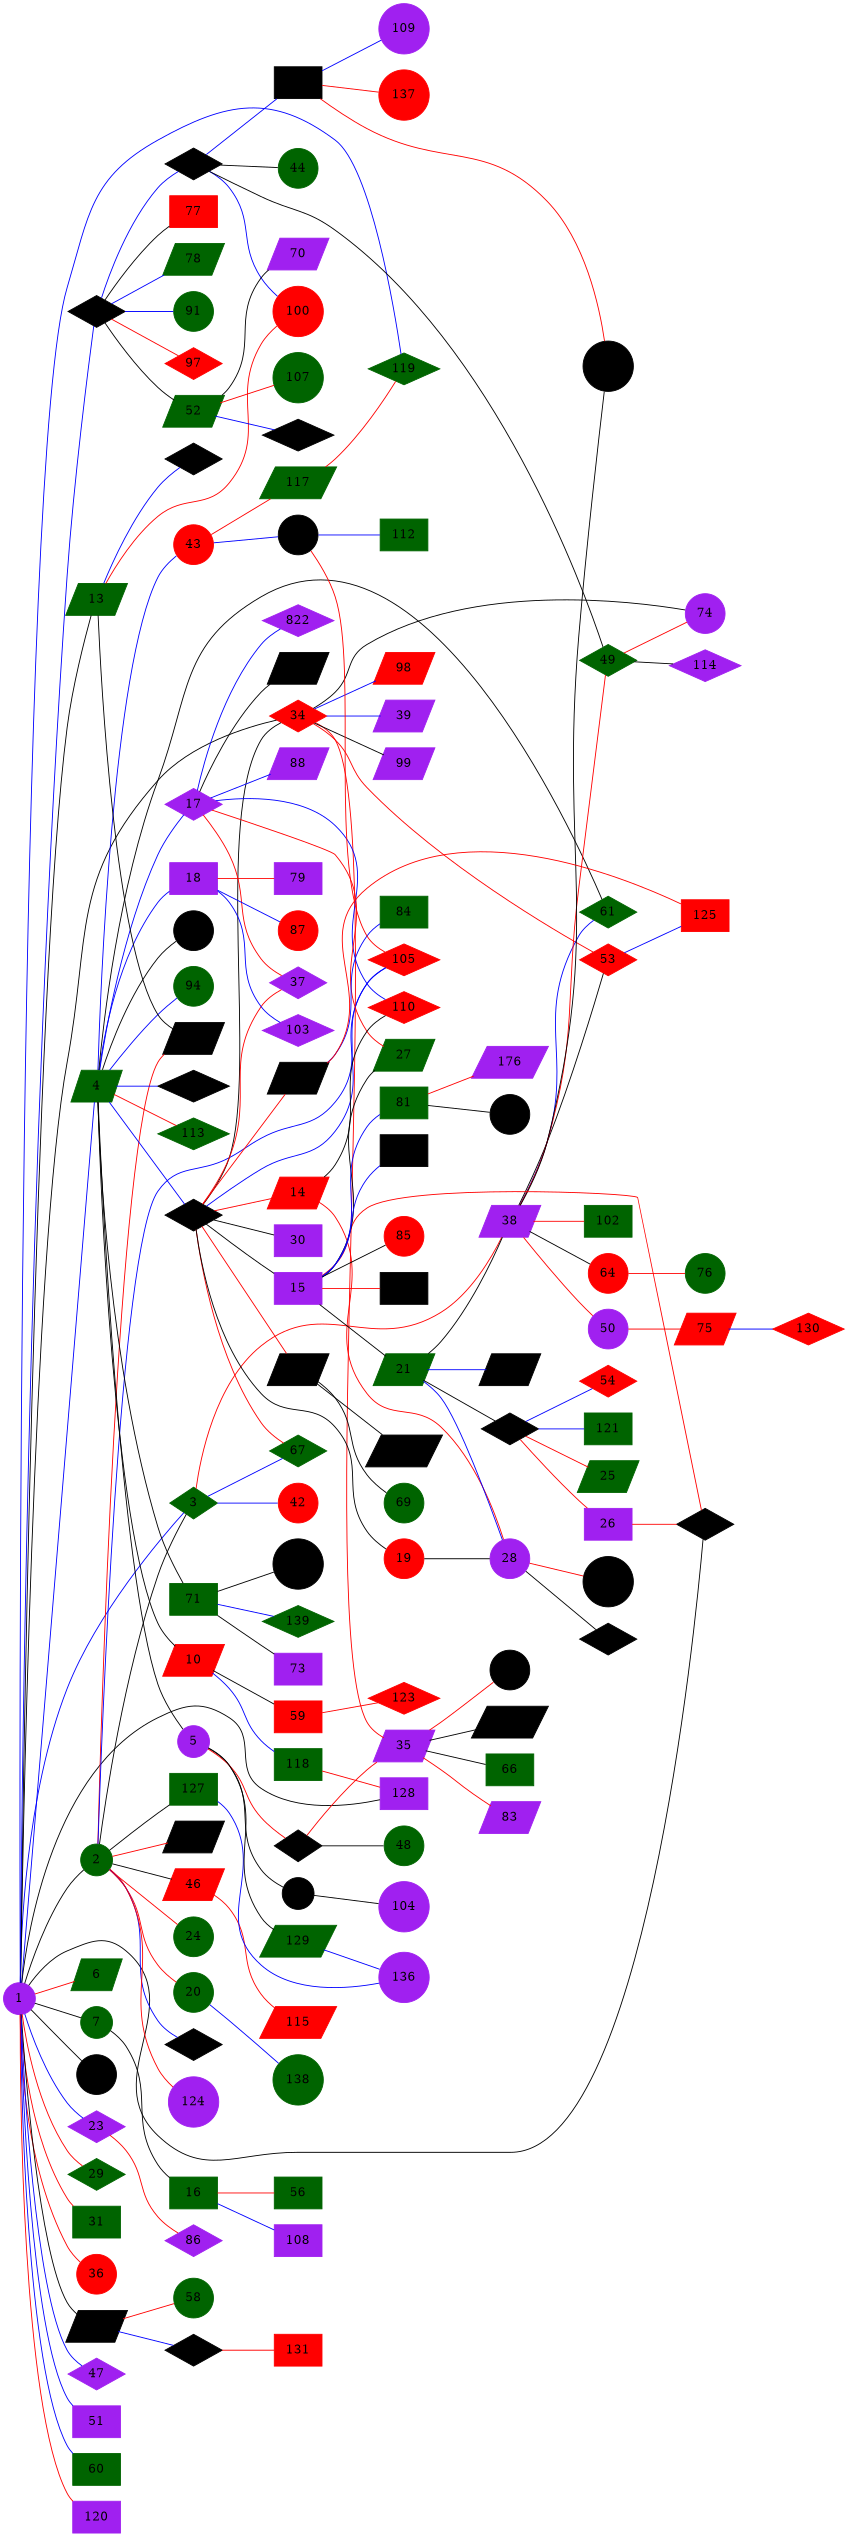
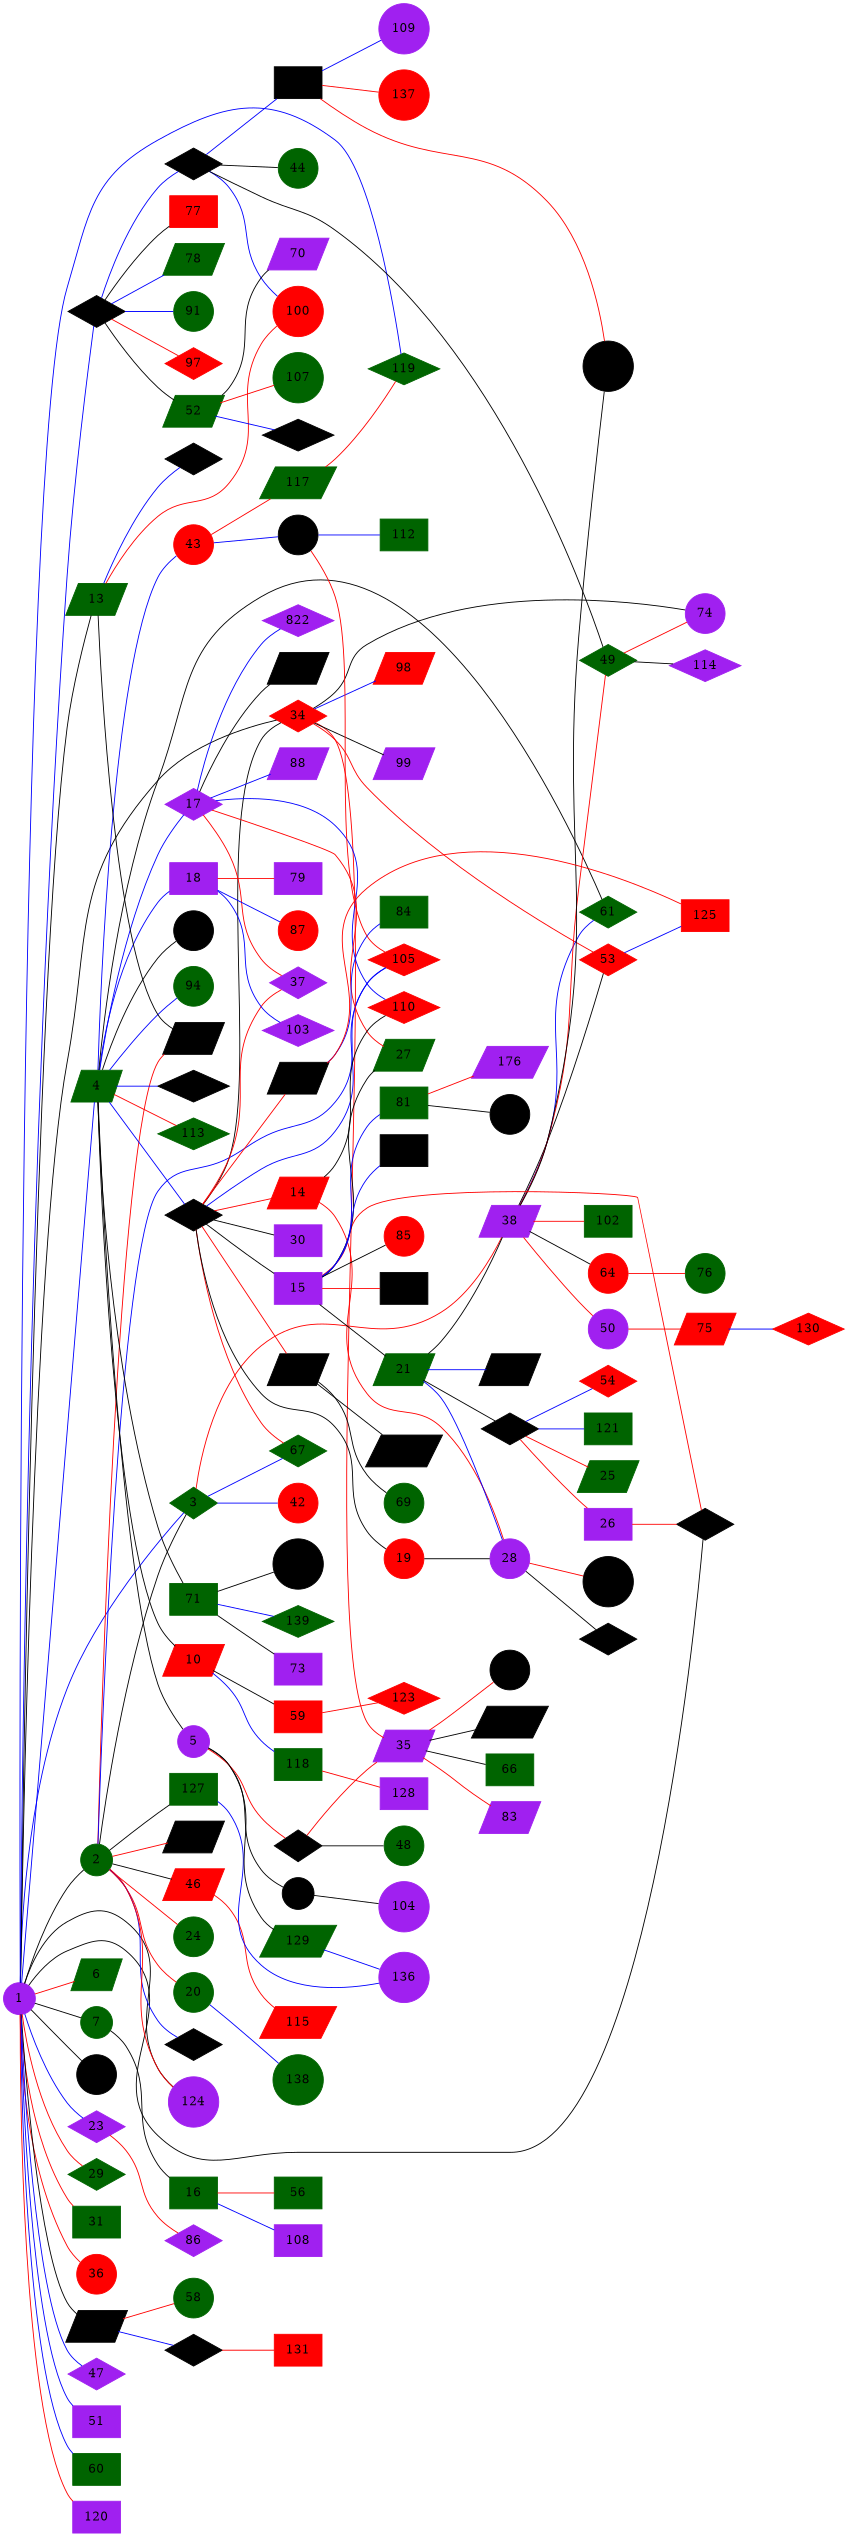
(404, 716) -> none
(146, 1726) -> (129, 1925)
